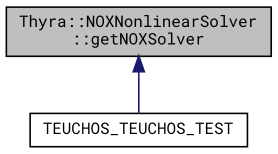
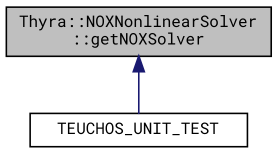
(139, 130) -> (139, 130)
